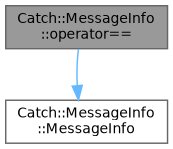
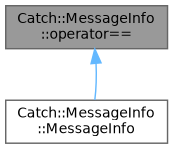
(77, 67) -> (96, 82)
